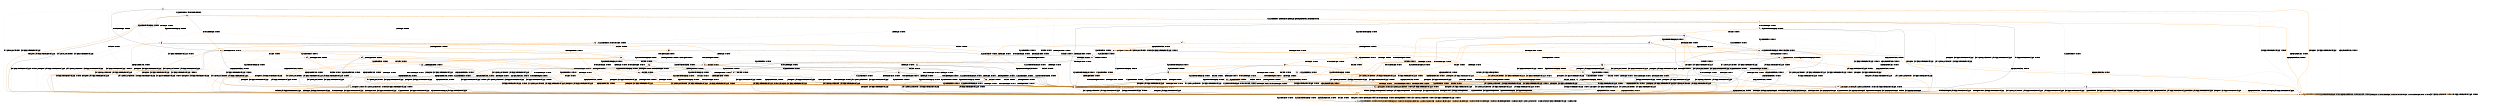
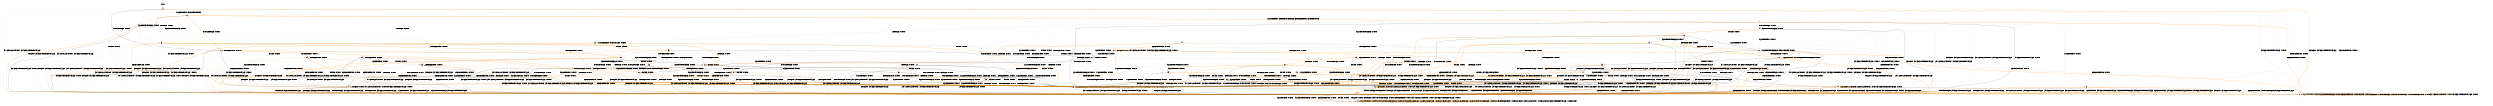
none -> (163, 4)
